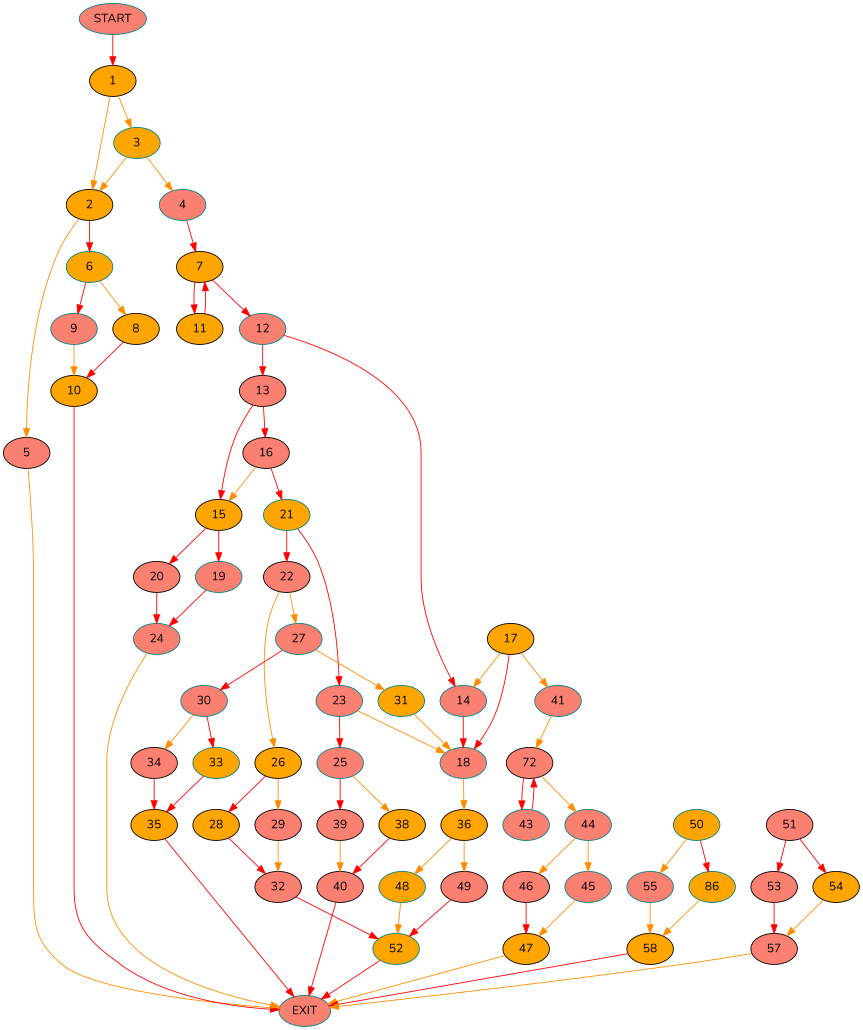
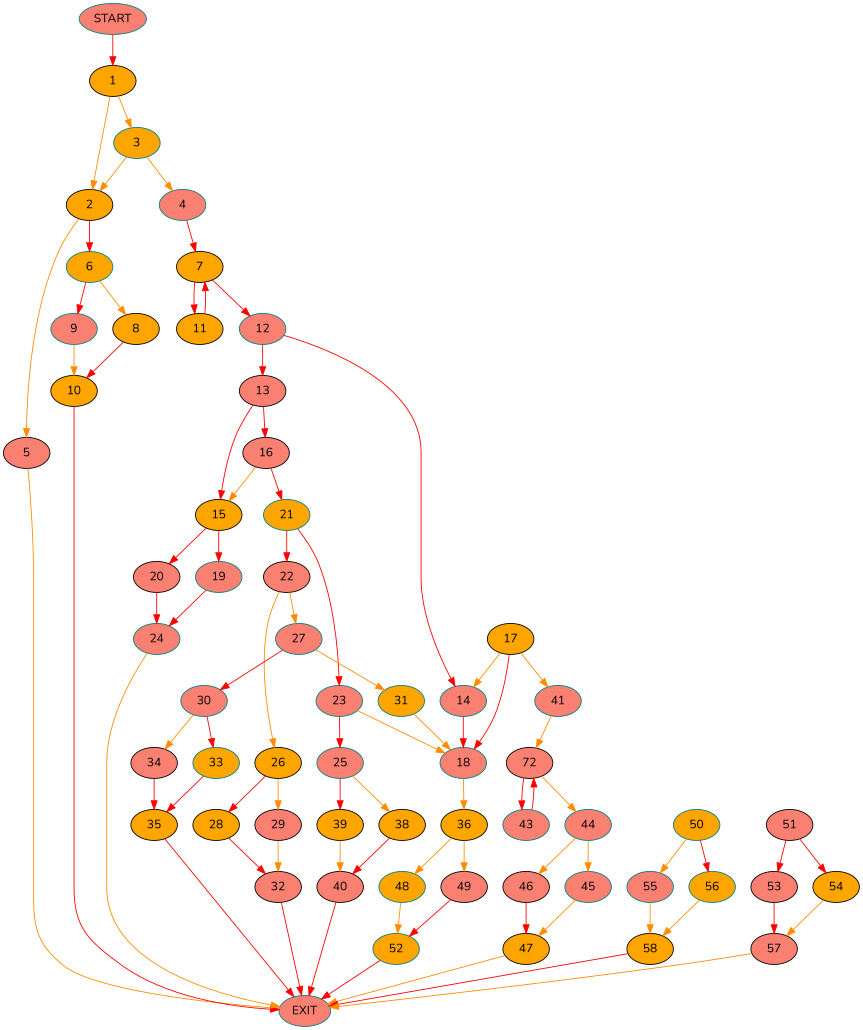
(340, 825) -> (340, 825)
(712, 887) -> (712, 887)
(339, 919) -> (291, 945)
